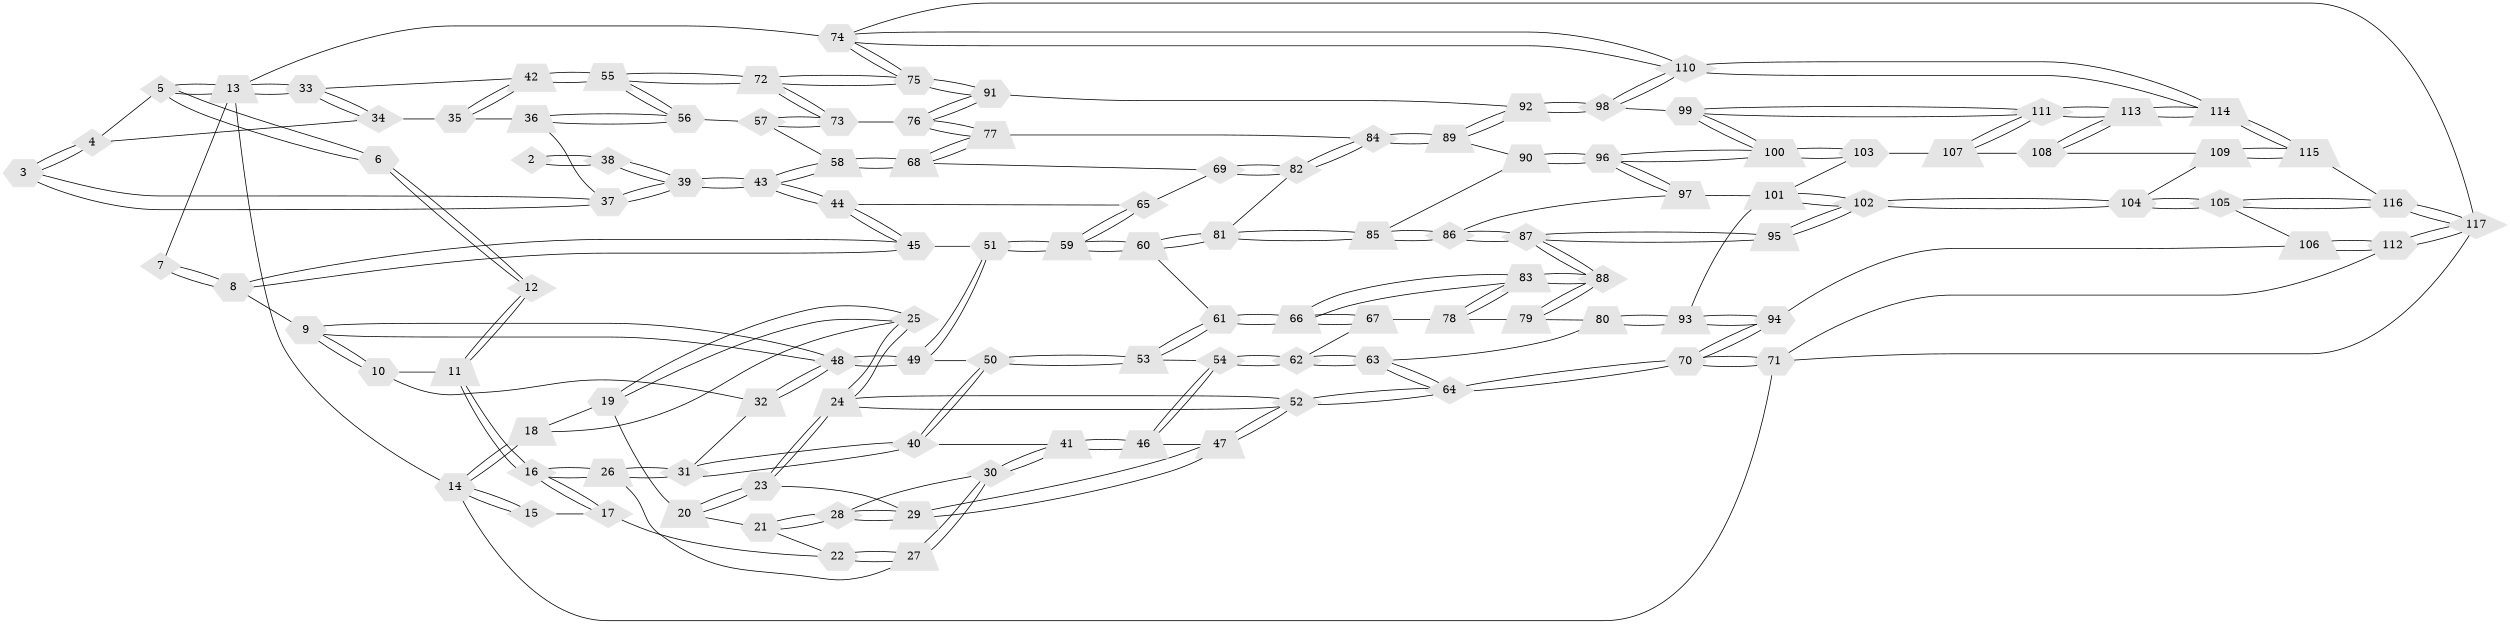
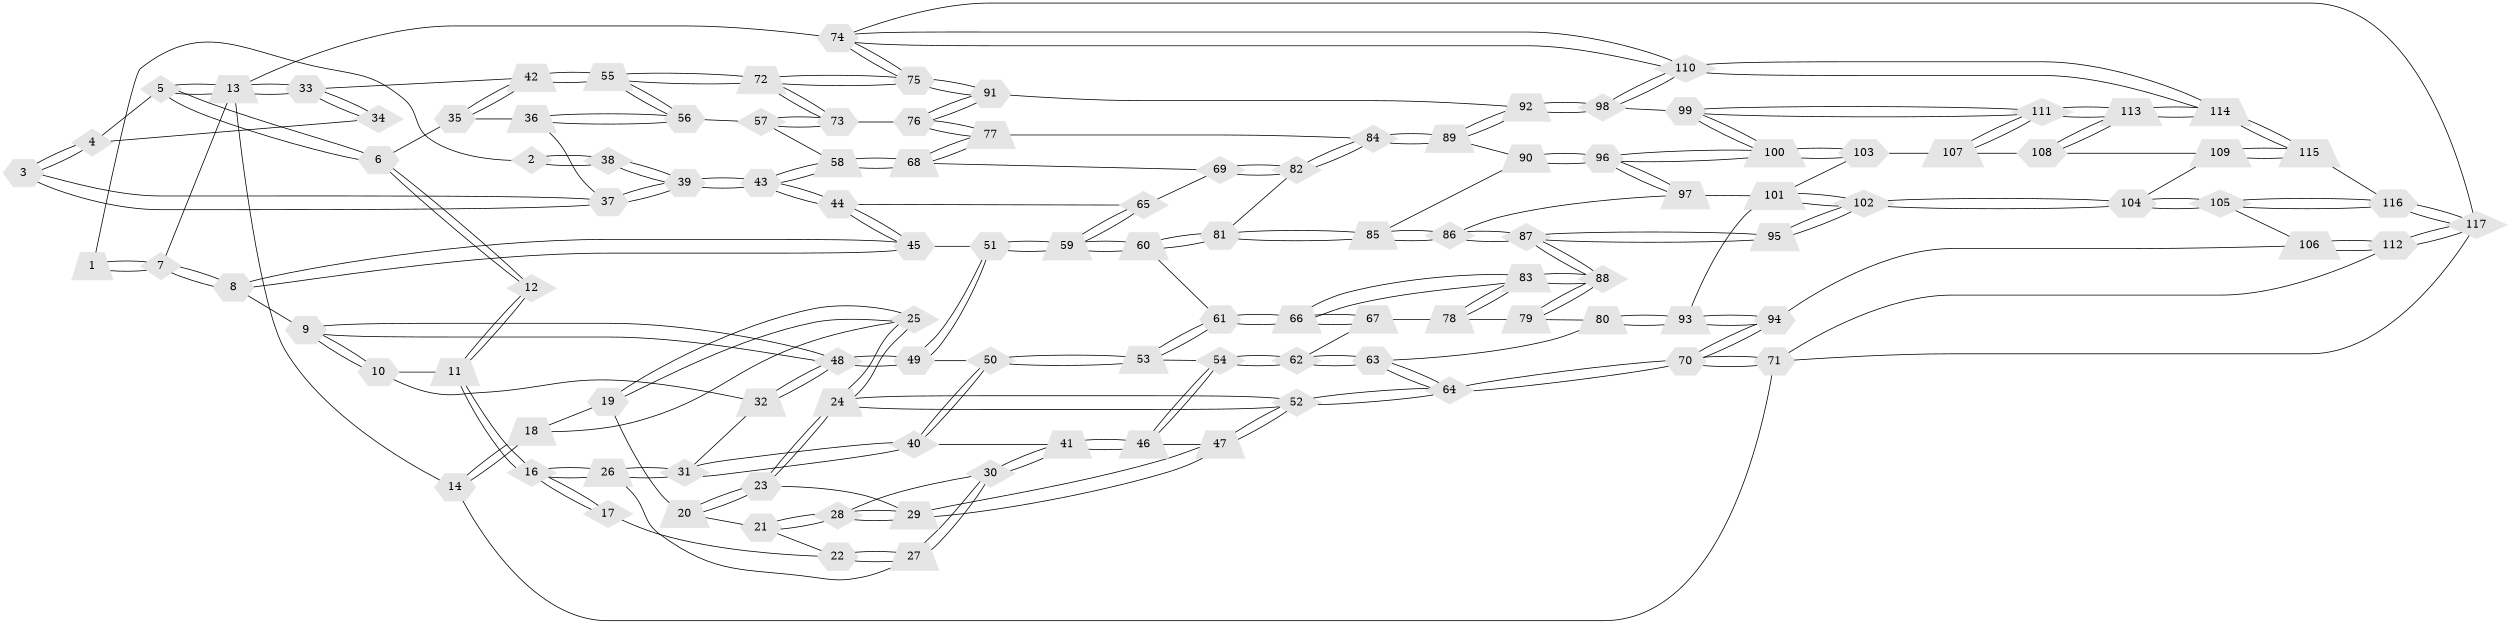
(419, 119) -> (417, 140)
none -> (92, 266)
(532, 514) -> none
